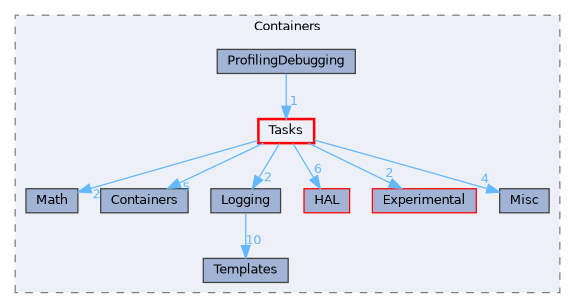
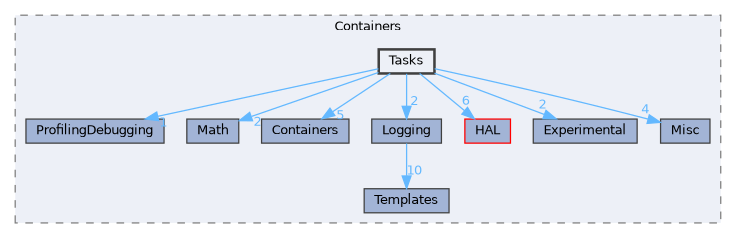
(286, 90) -> (268, 93)
(286, 131) -> (407, 61)
(424, 201) -> (585, 131)
